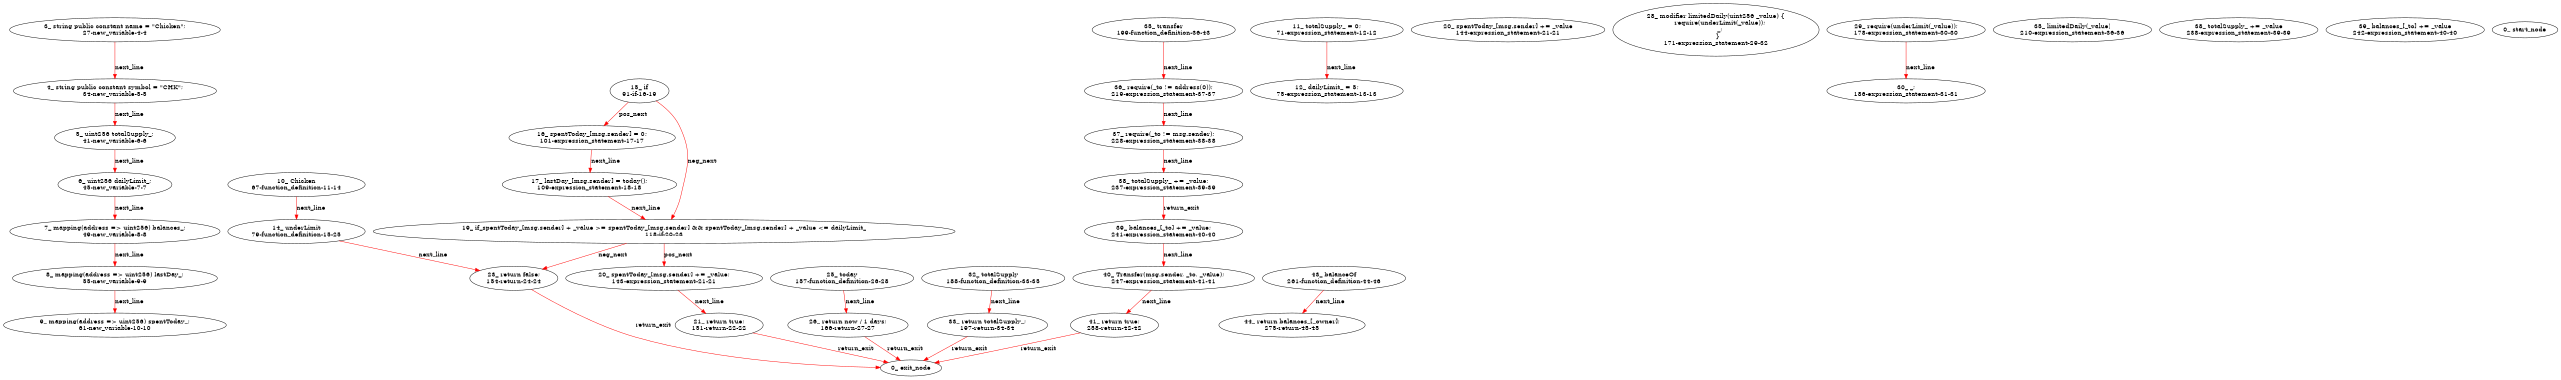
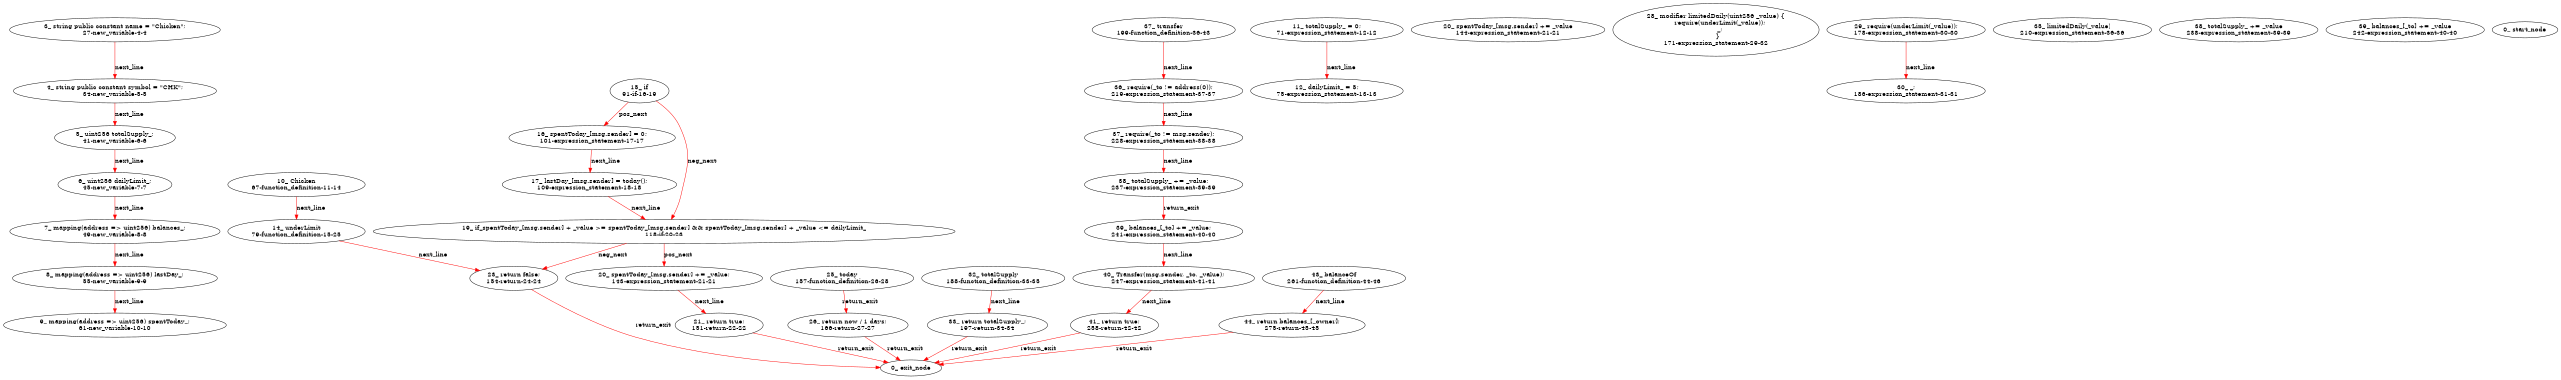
(1164, 30) -> (1164, 30)
(860, 302) -> (860, 302)
none -> (1088, 349)
